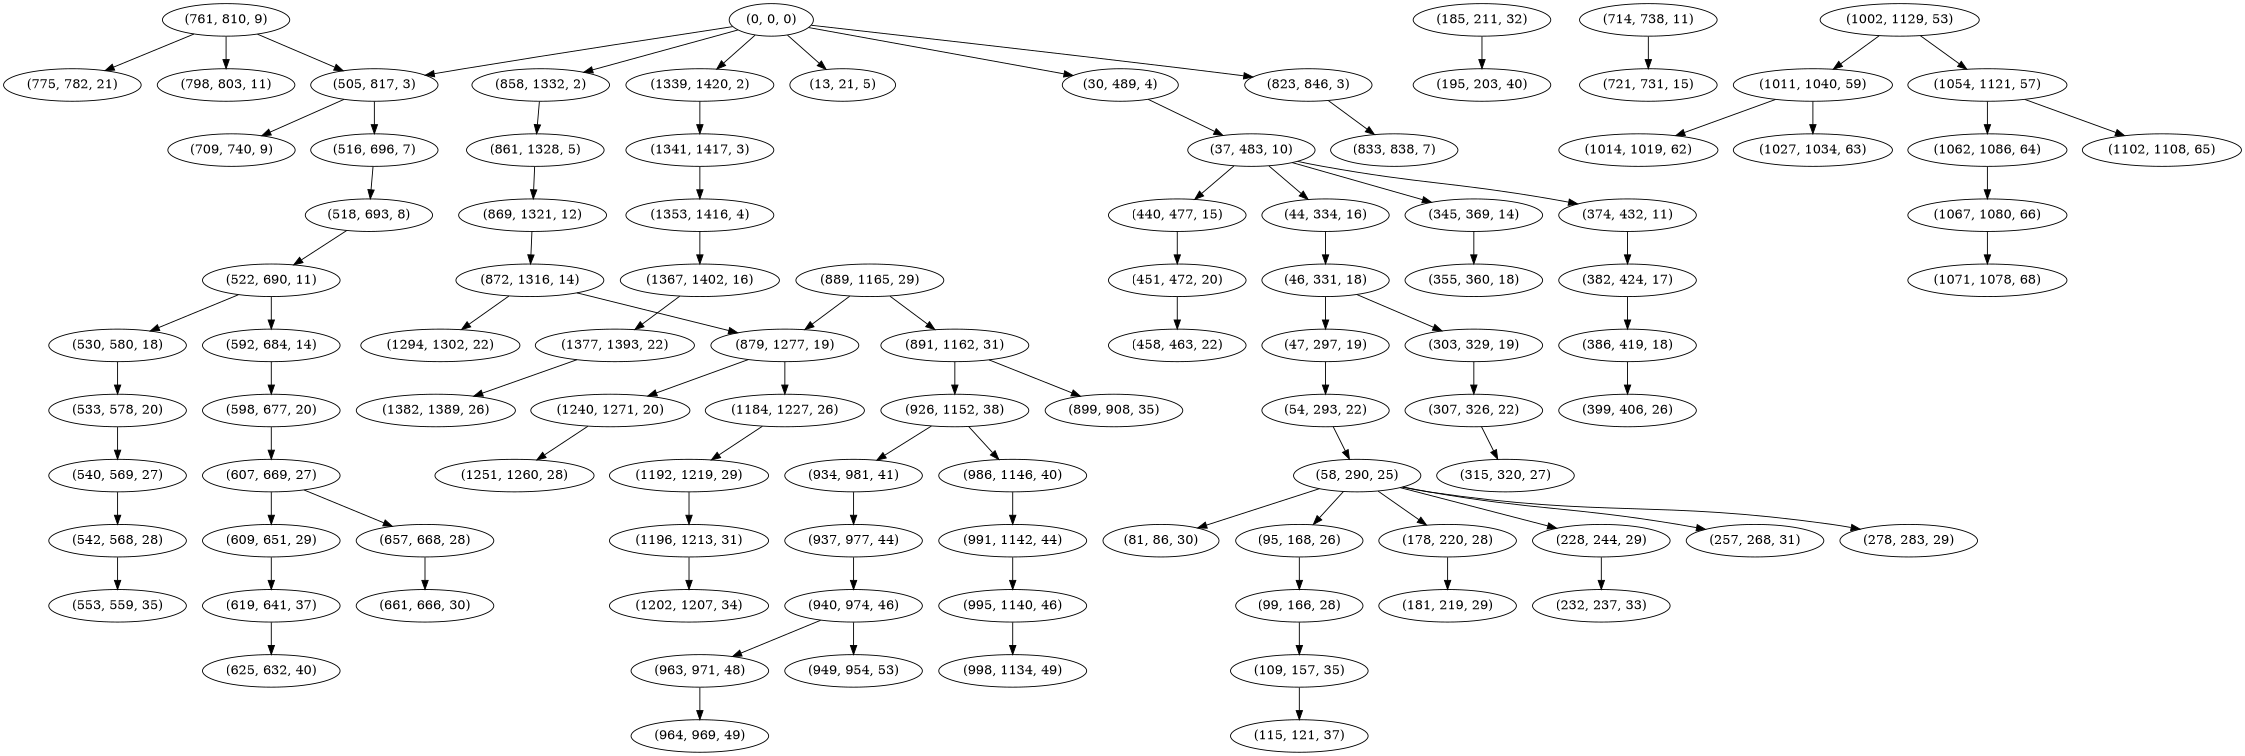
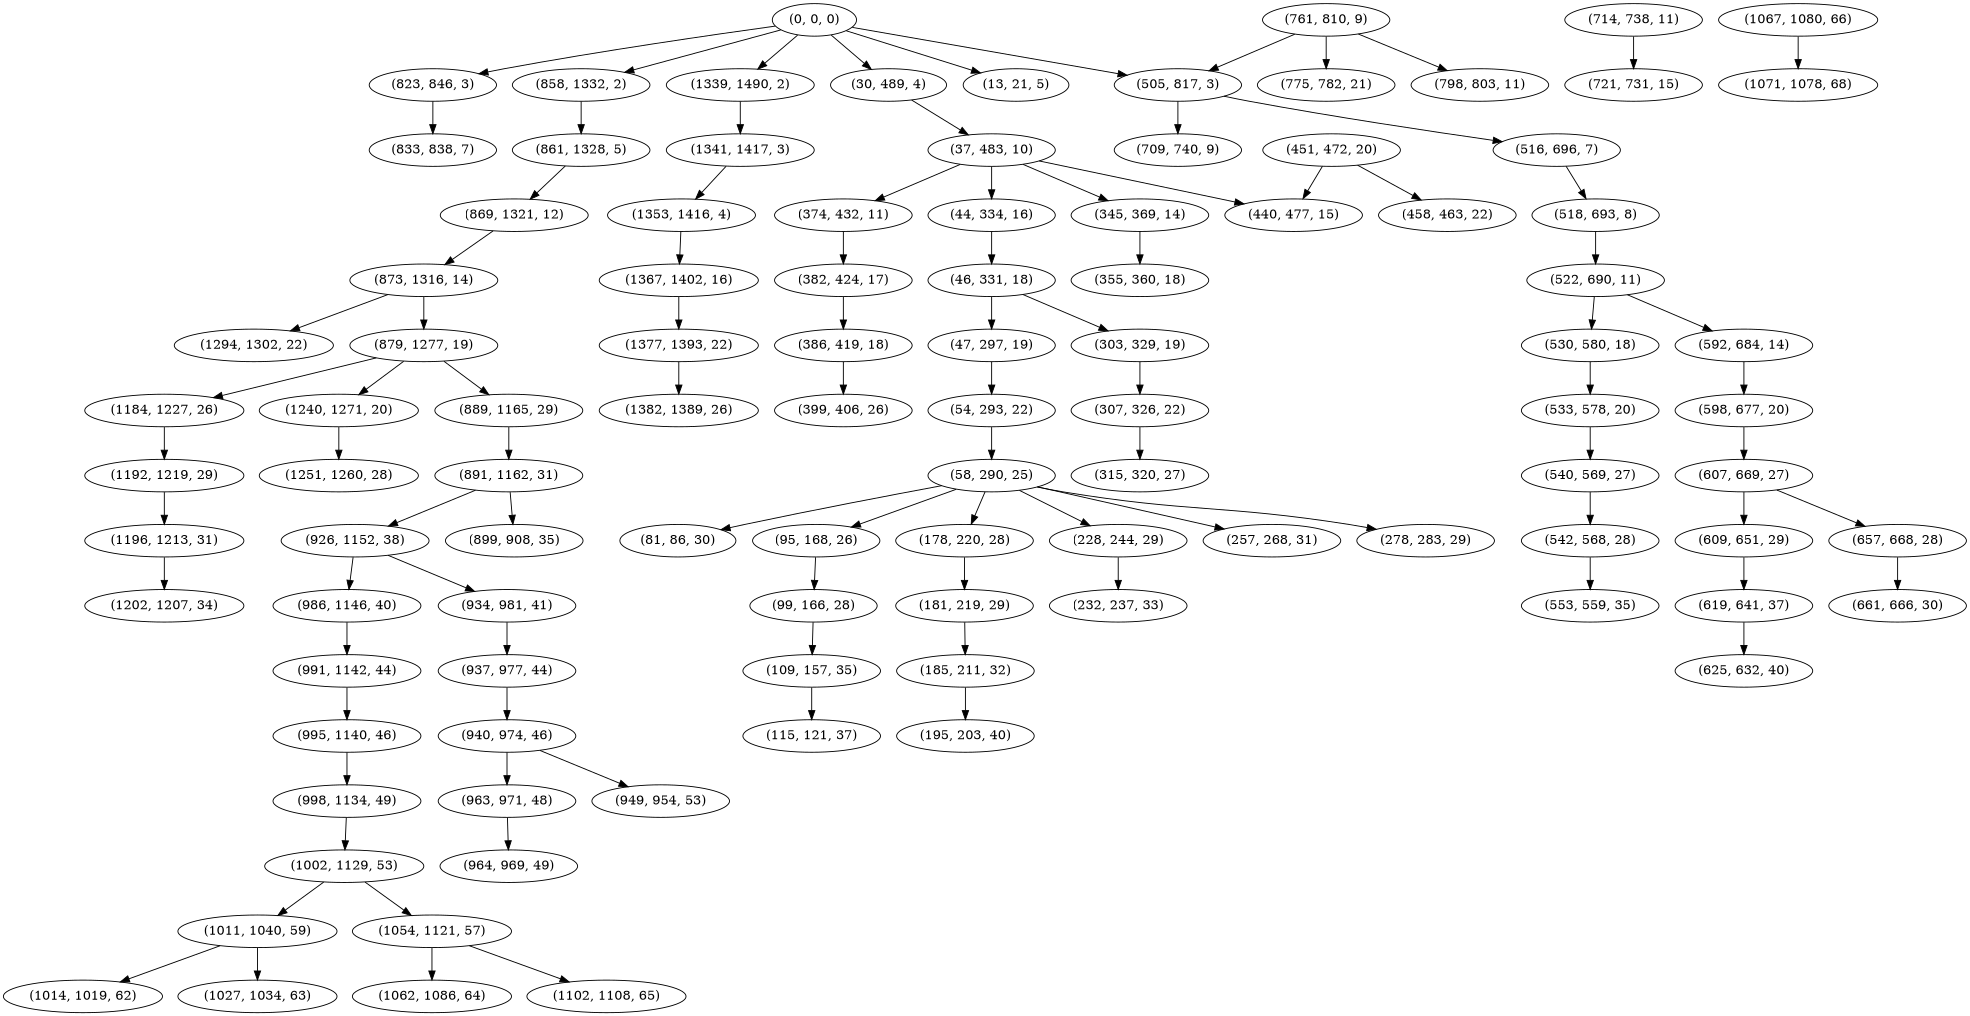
(700, 85) -> (740, 85)
(1987, 178) -> none
(1177, 243) -> (1315, 179)
(530, 280) -> (424, 280)
(831, 310) -> (463, 375)
none -> (965, 634)
none -> (346, 829)
